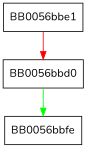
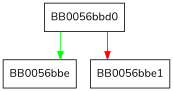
(43, 42) -> (108, 42)
(43, 130) -> (40, 74)
